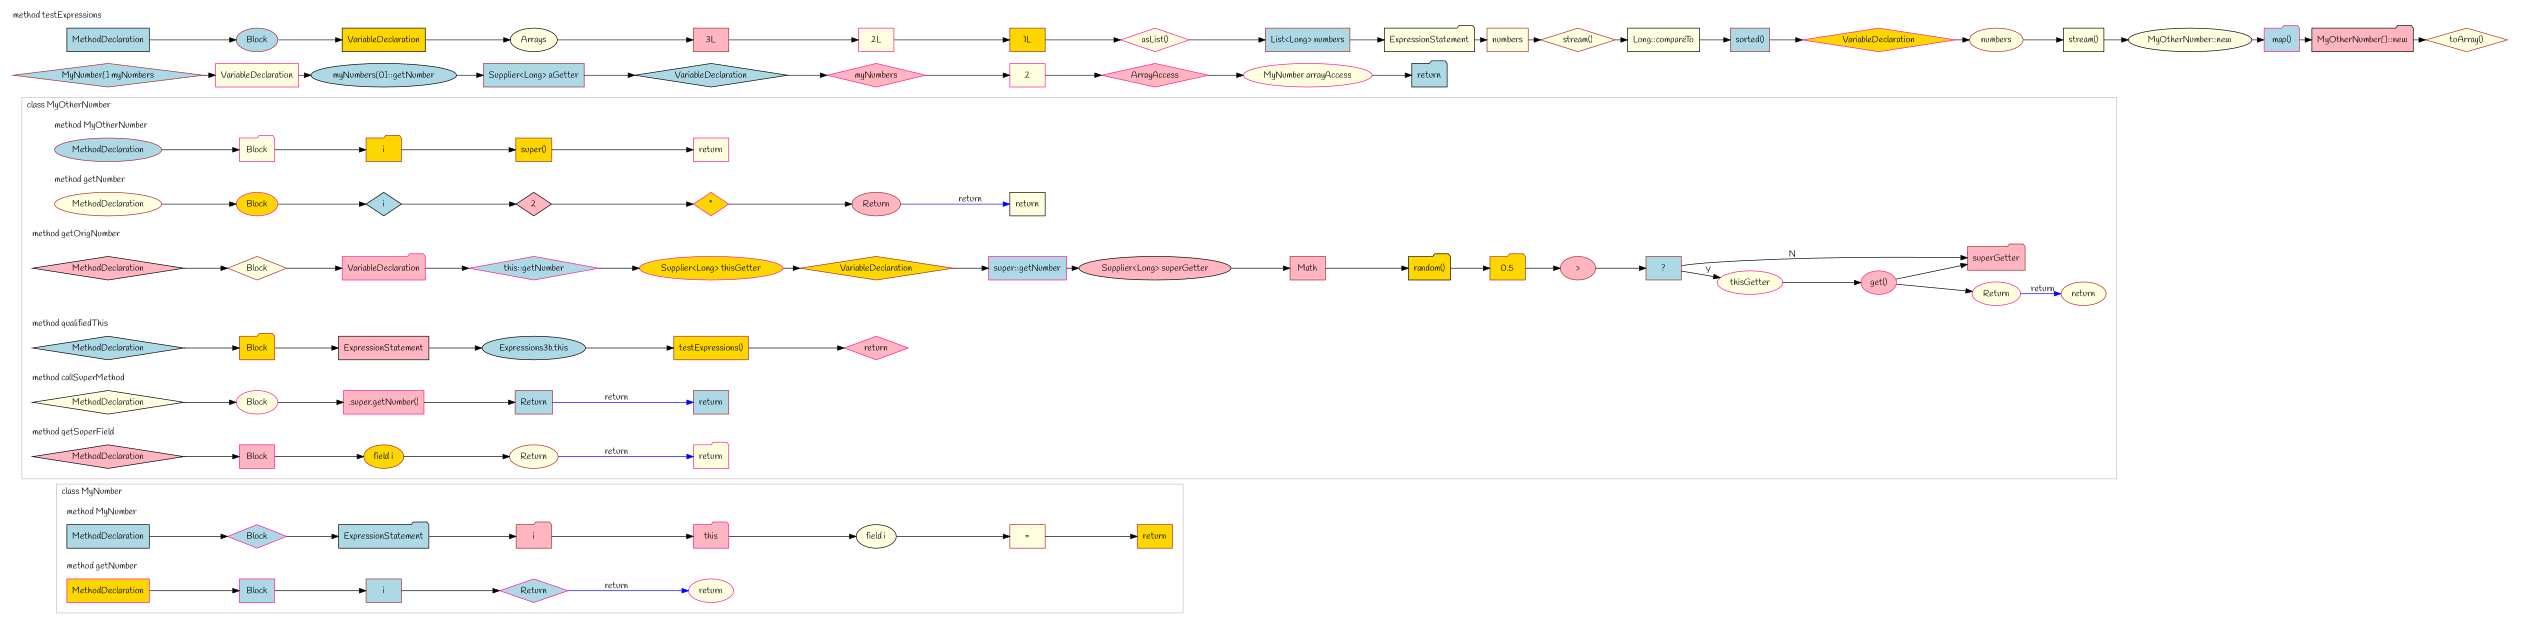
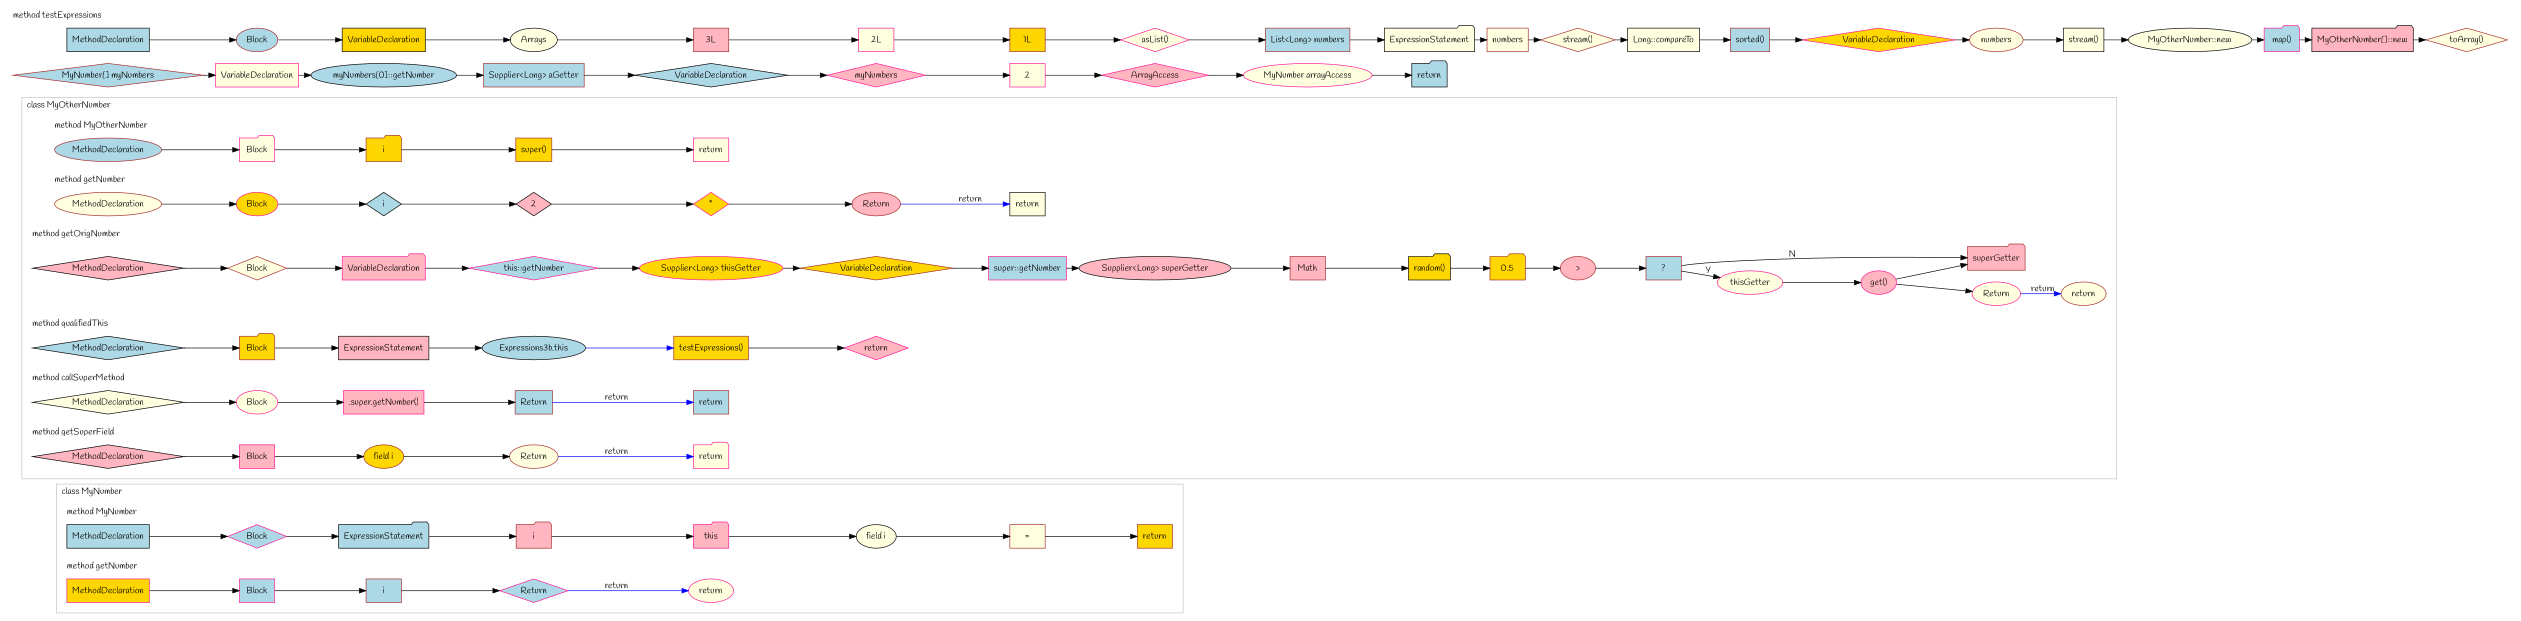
(626, 348) -> (626, 348)
